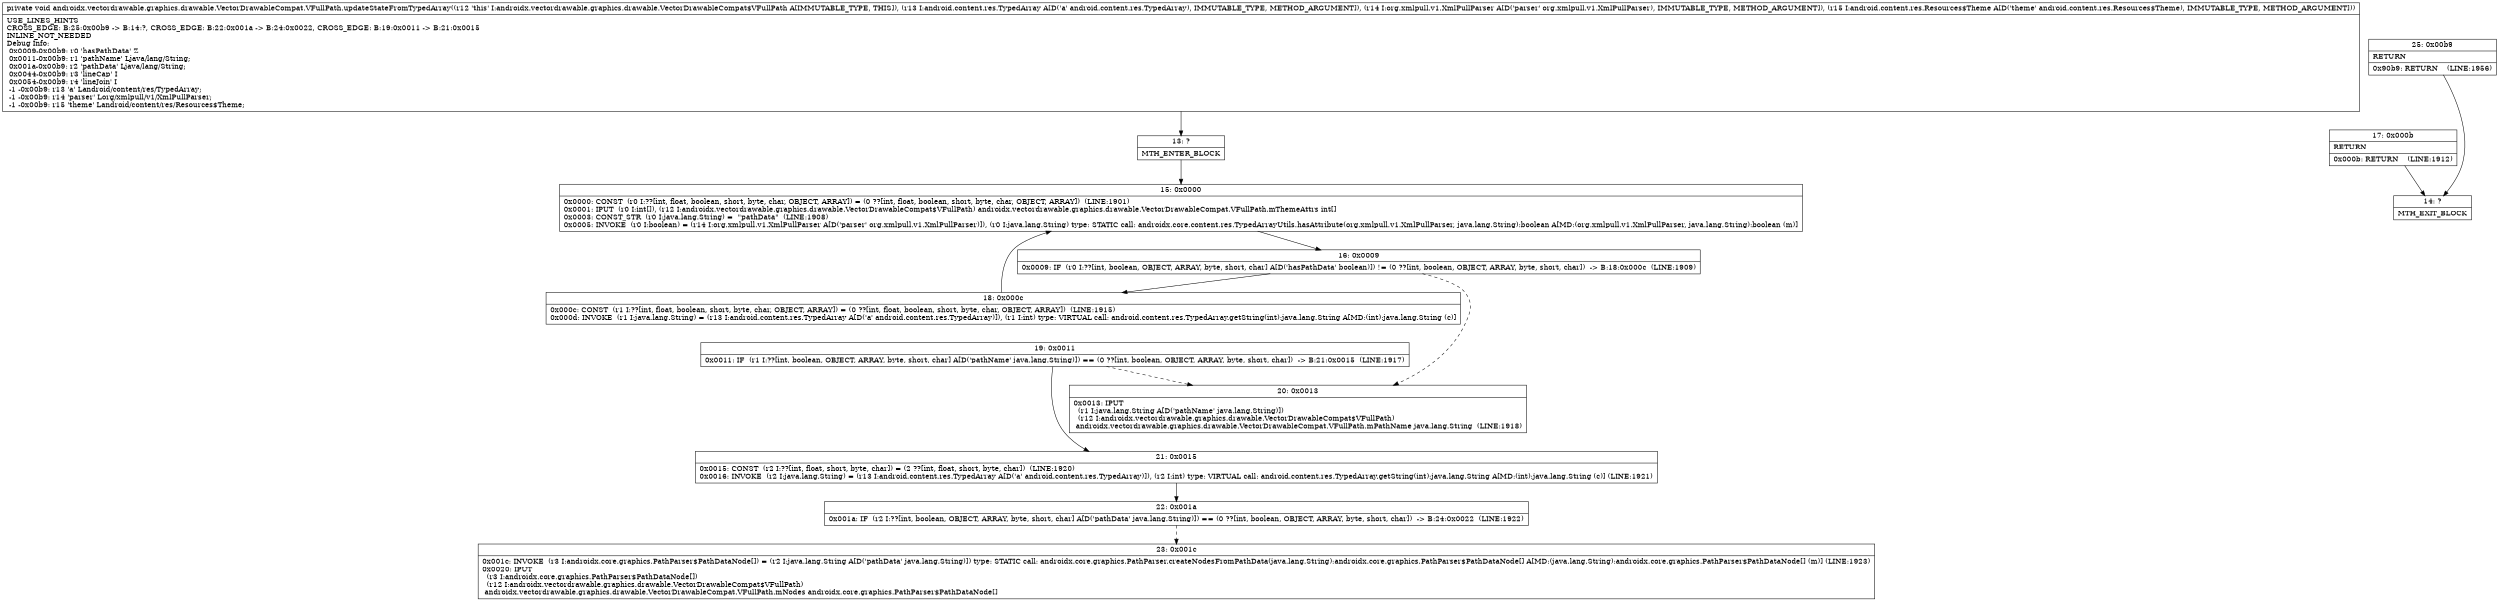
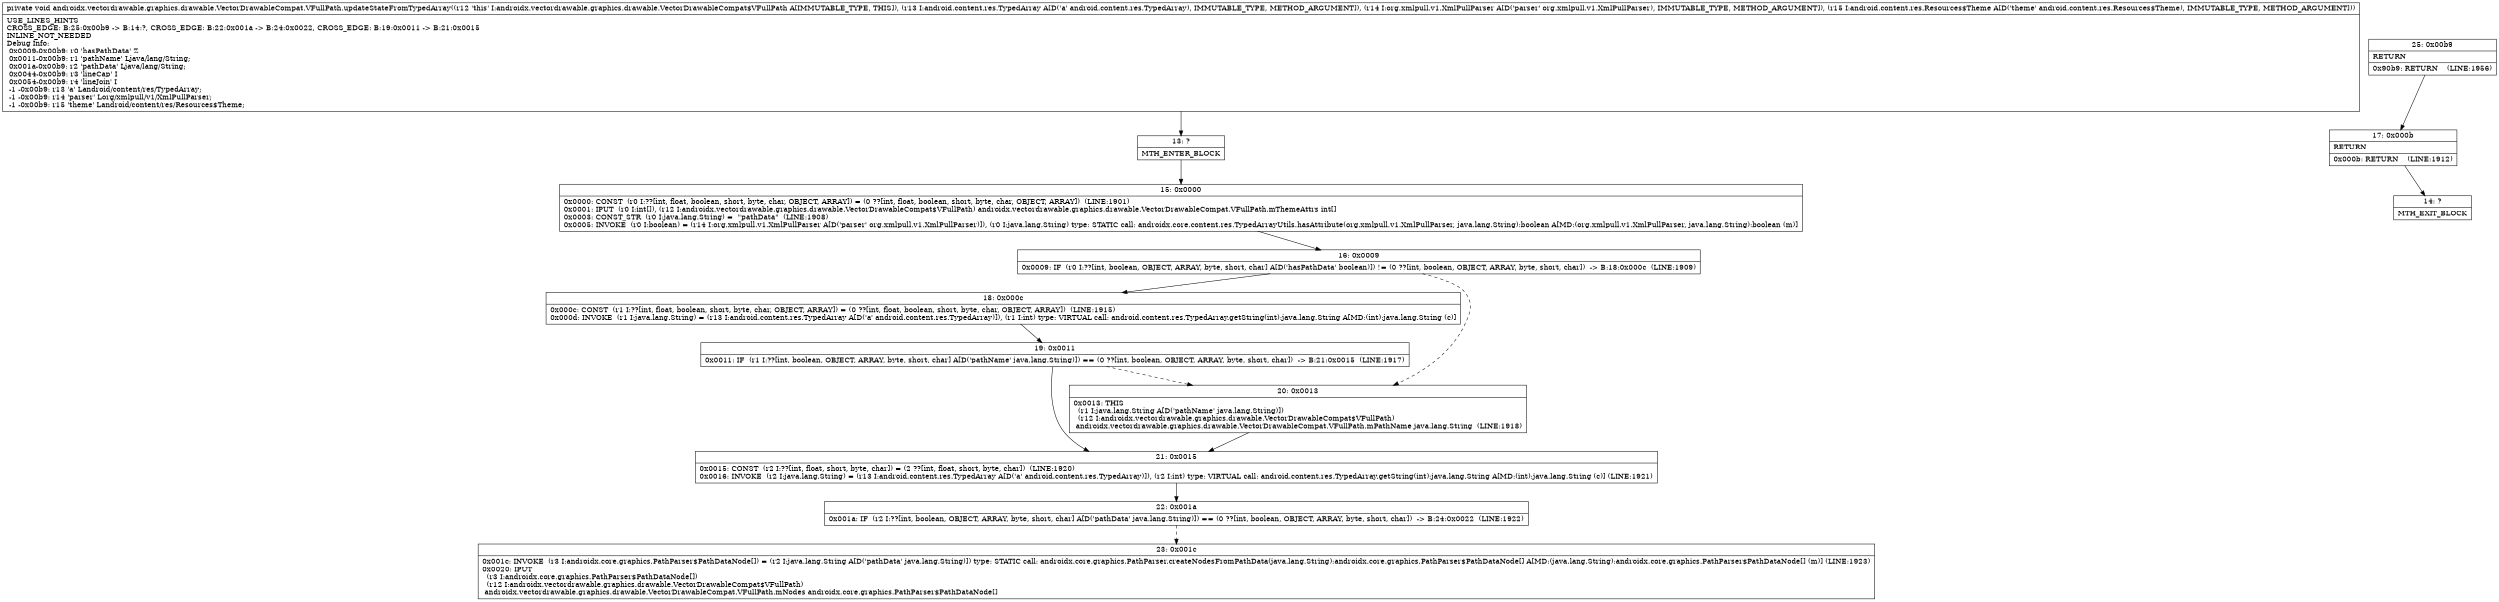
(2464, 134) -> (2414, 100)
(1011, 253) -> (1029, 332)
(1101, 403) -> (1101, 403)
none -> (1231, 441)
